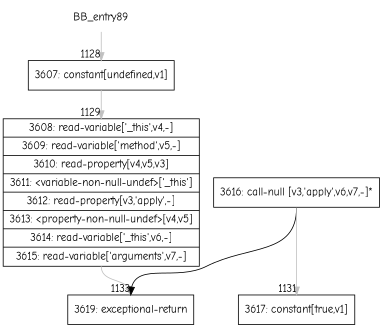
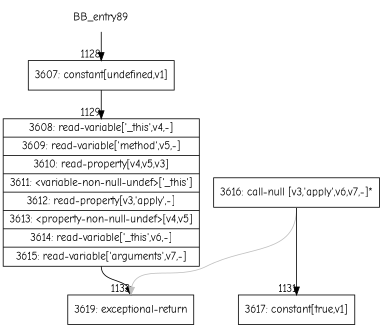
(101, 42) -> (101, 42)
(101, 100) -> (101, 100)
(297, 247) -> (297, 247)
(223, 259) -> (223, 259)
(112, 279) -> (112, 279)
